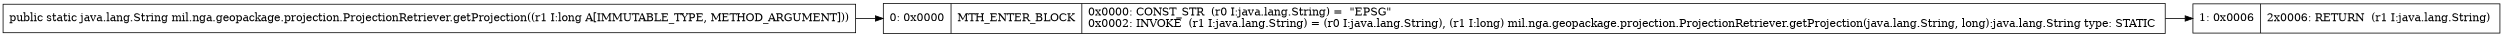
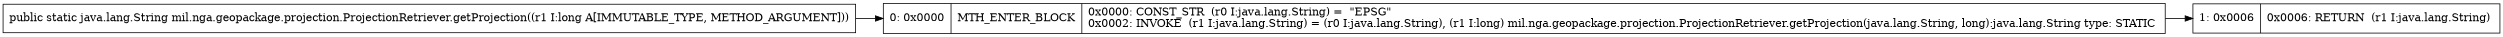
(2380, 18) -> (2380, 18)
